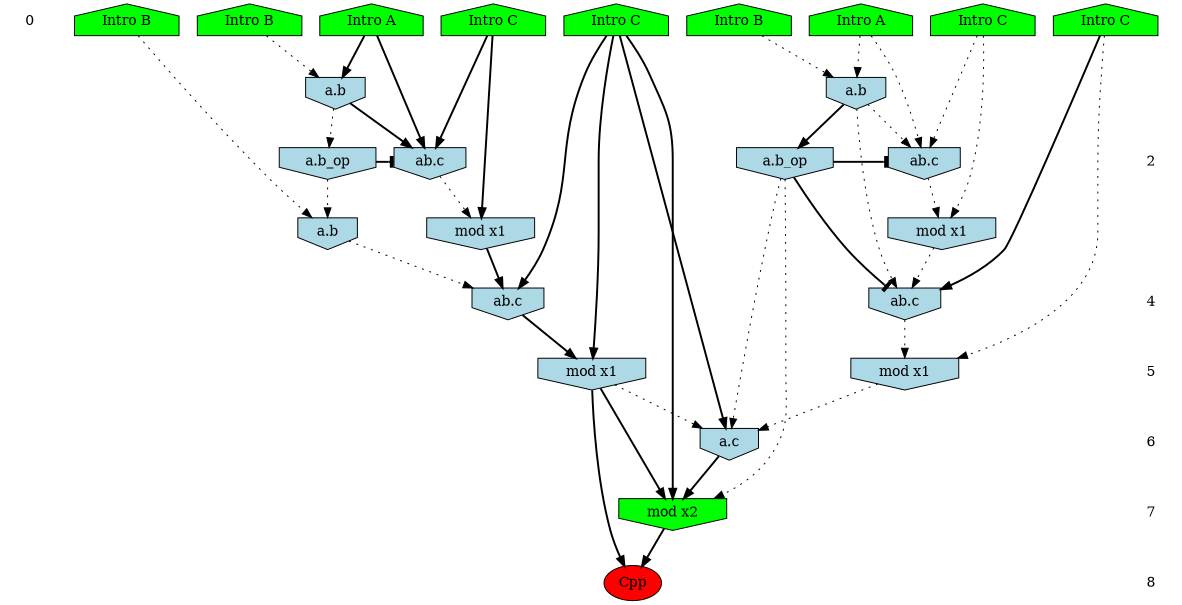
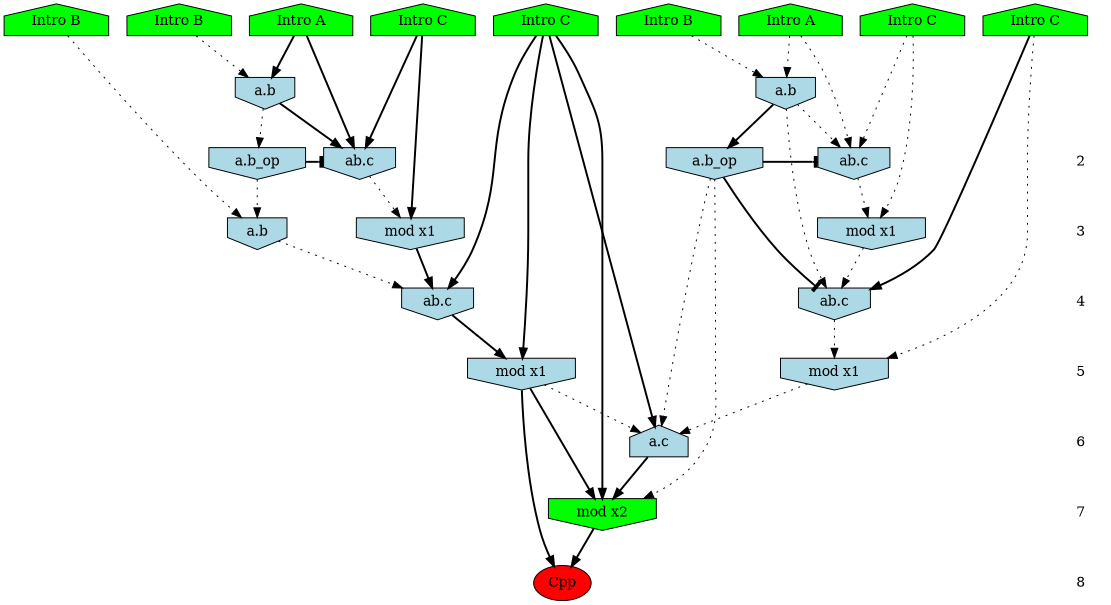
(30, 21) -> none
none -> (1081, 232)
(729, 443) -> (659, 443)
